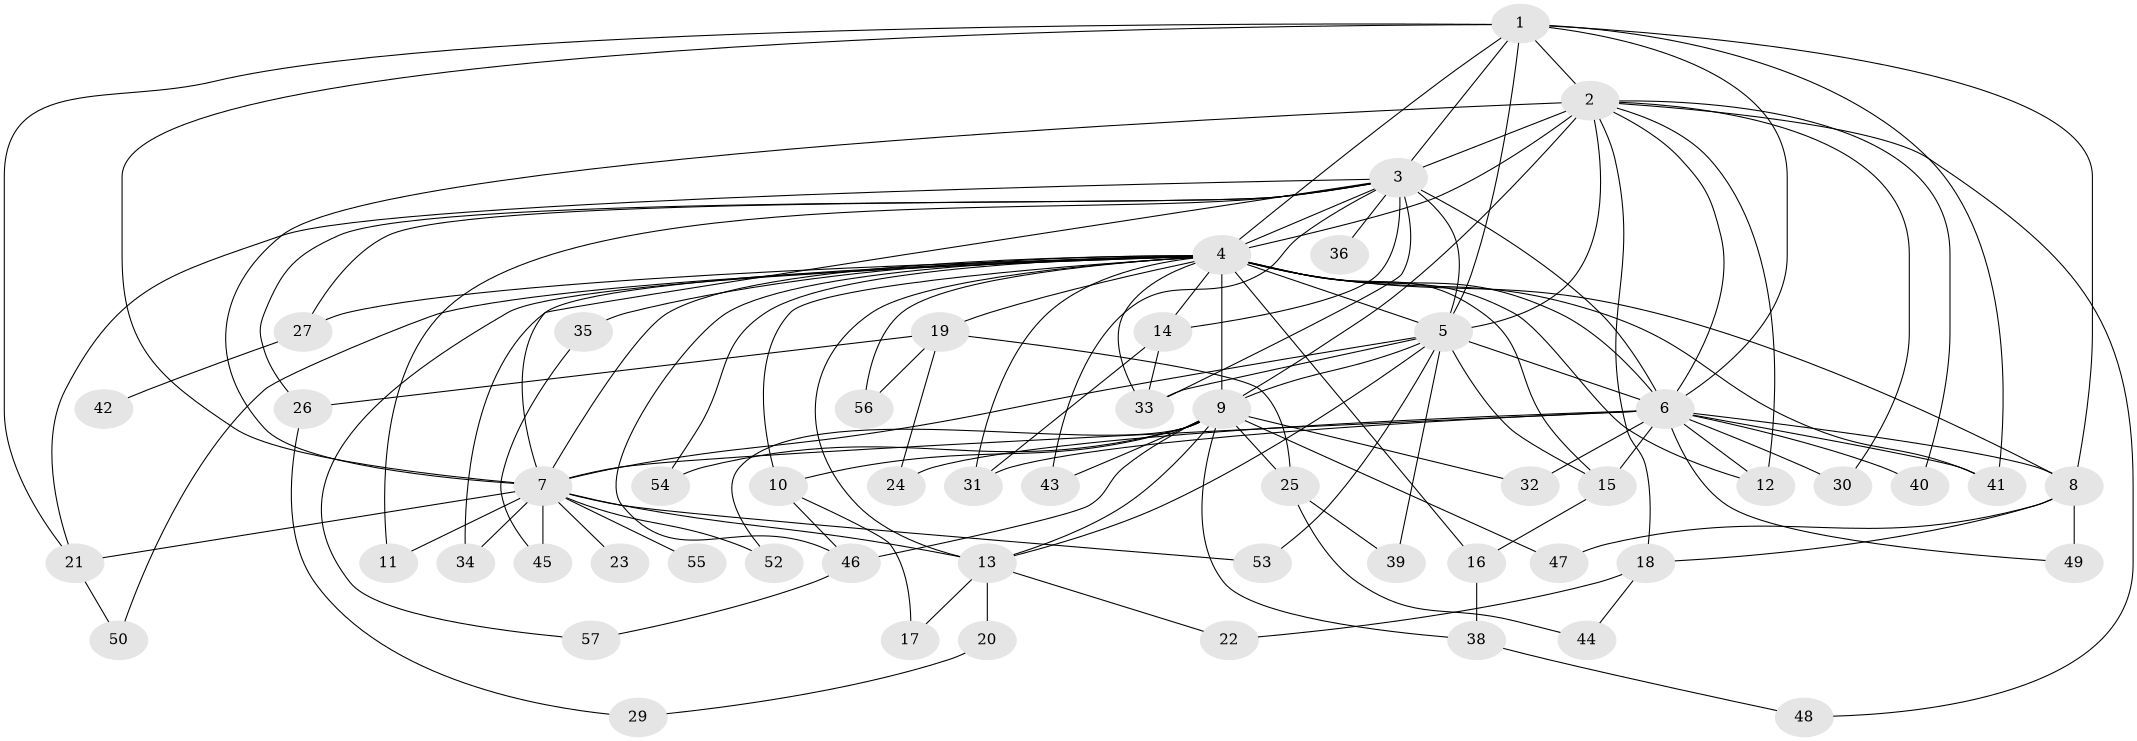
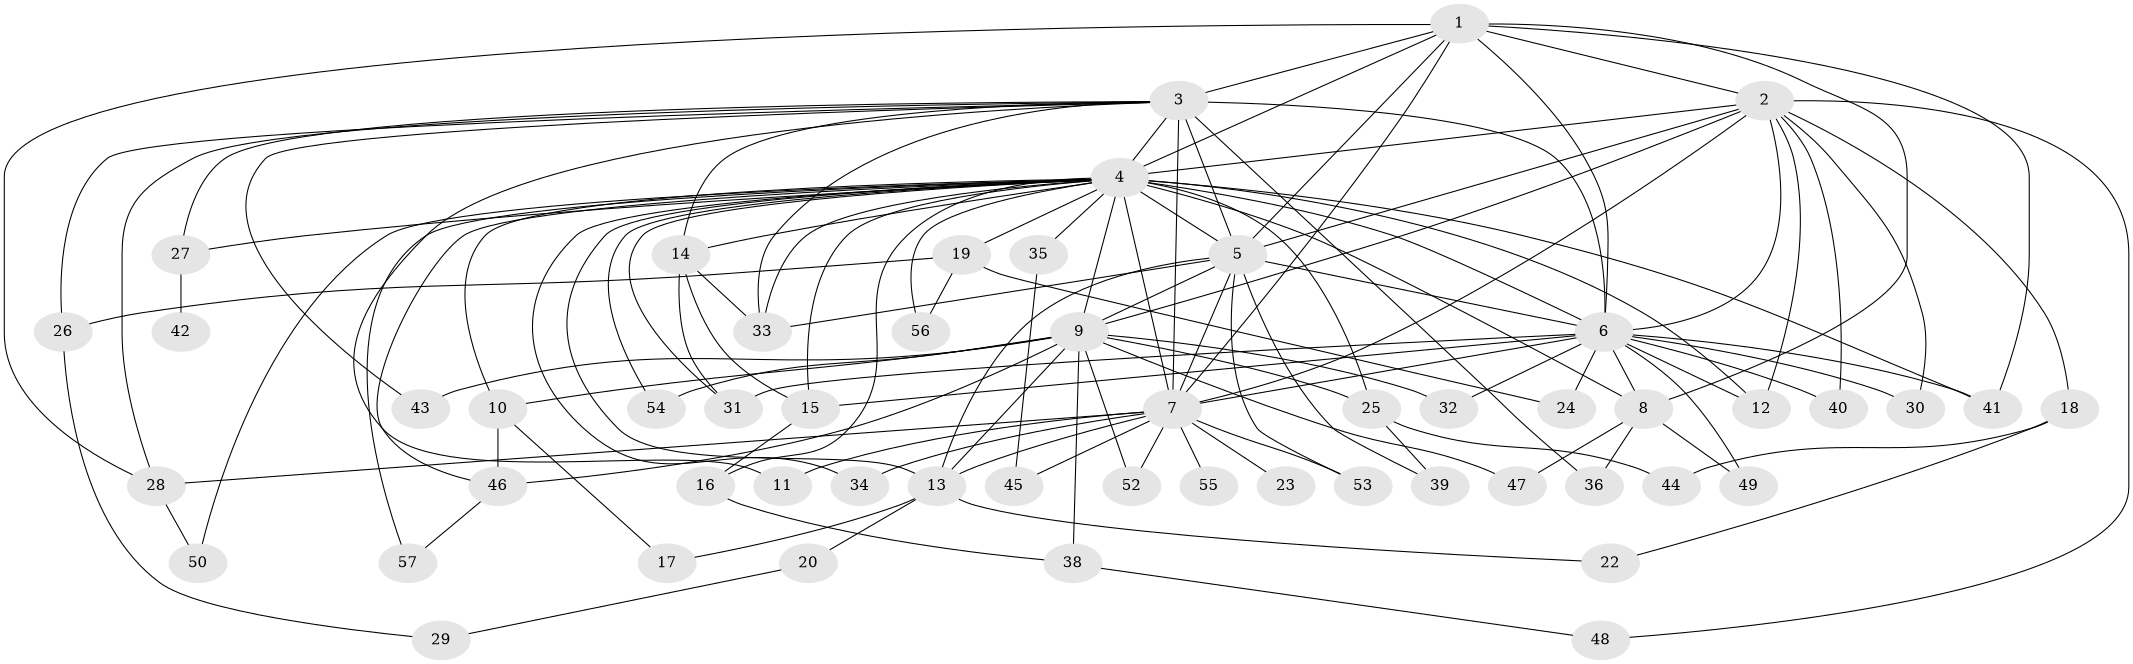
(1494, 139) -> none
(1148, 362) -> (1291, 250)
(1507, 425) -> (722, 348)
(1894, 537) -> (1619, 448)
(75, 563) -> (156, 486)
